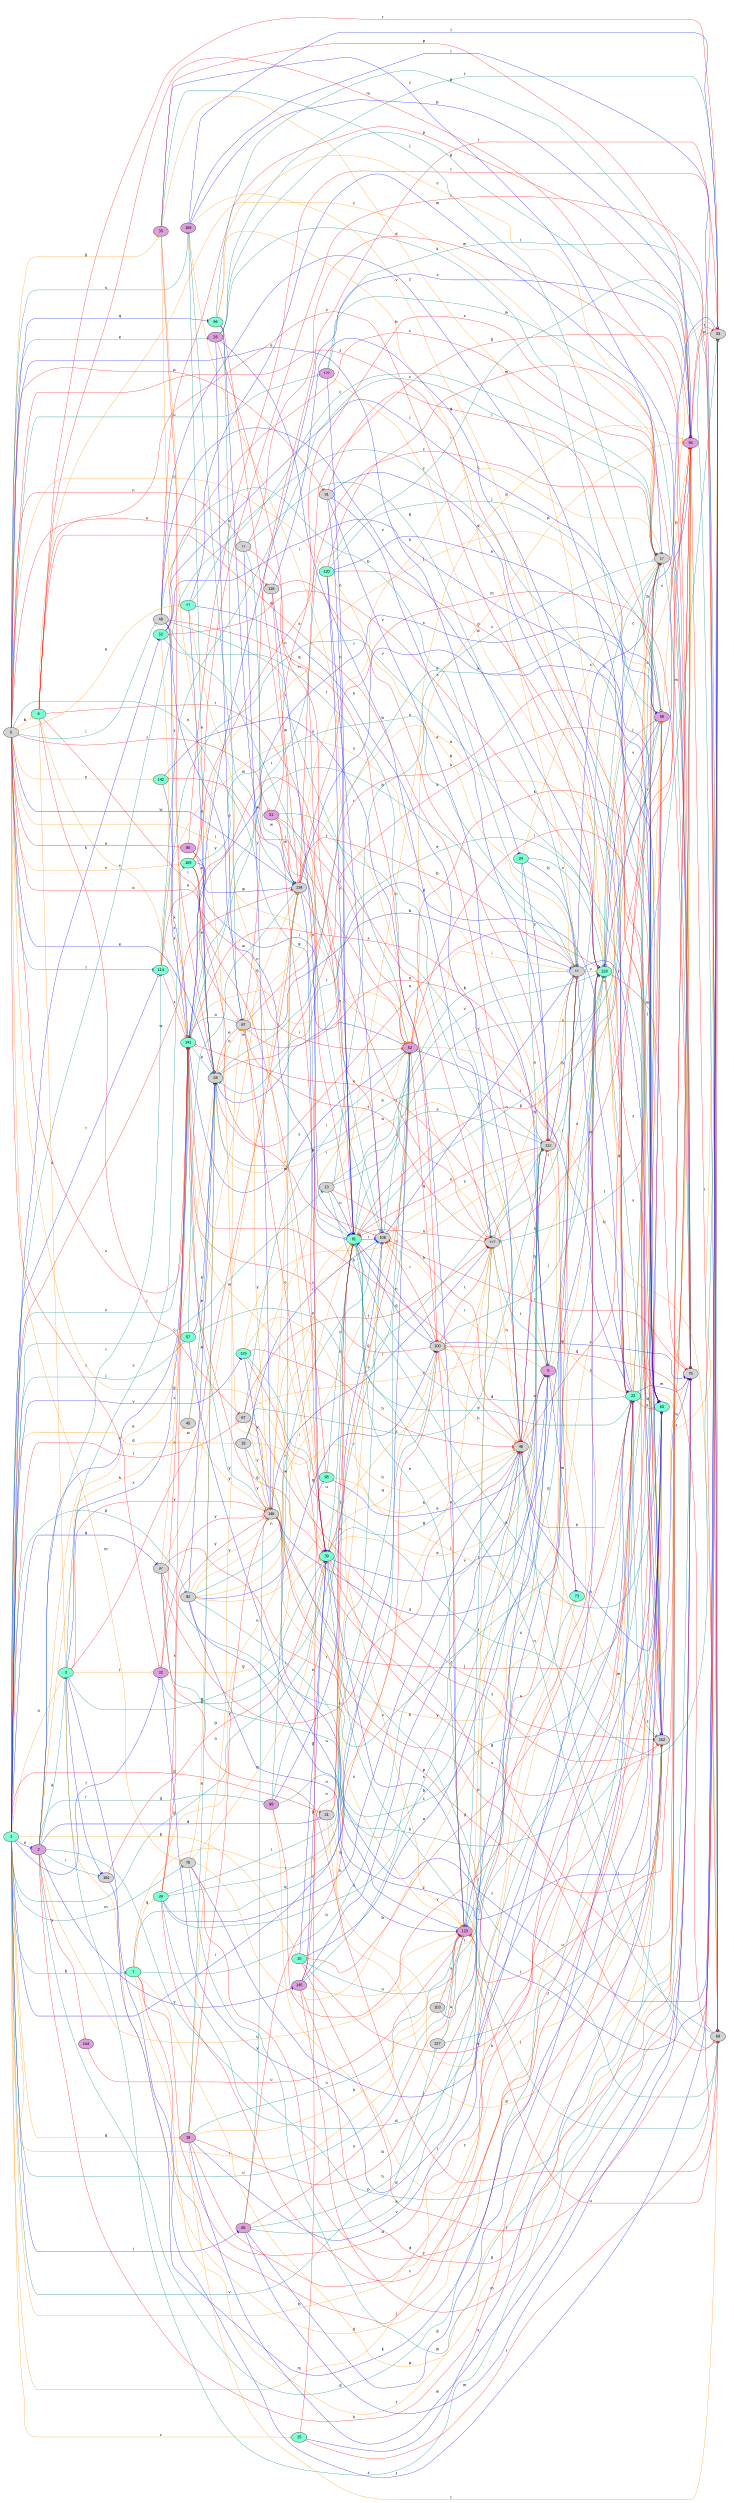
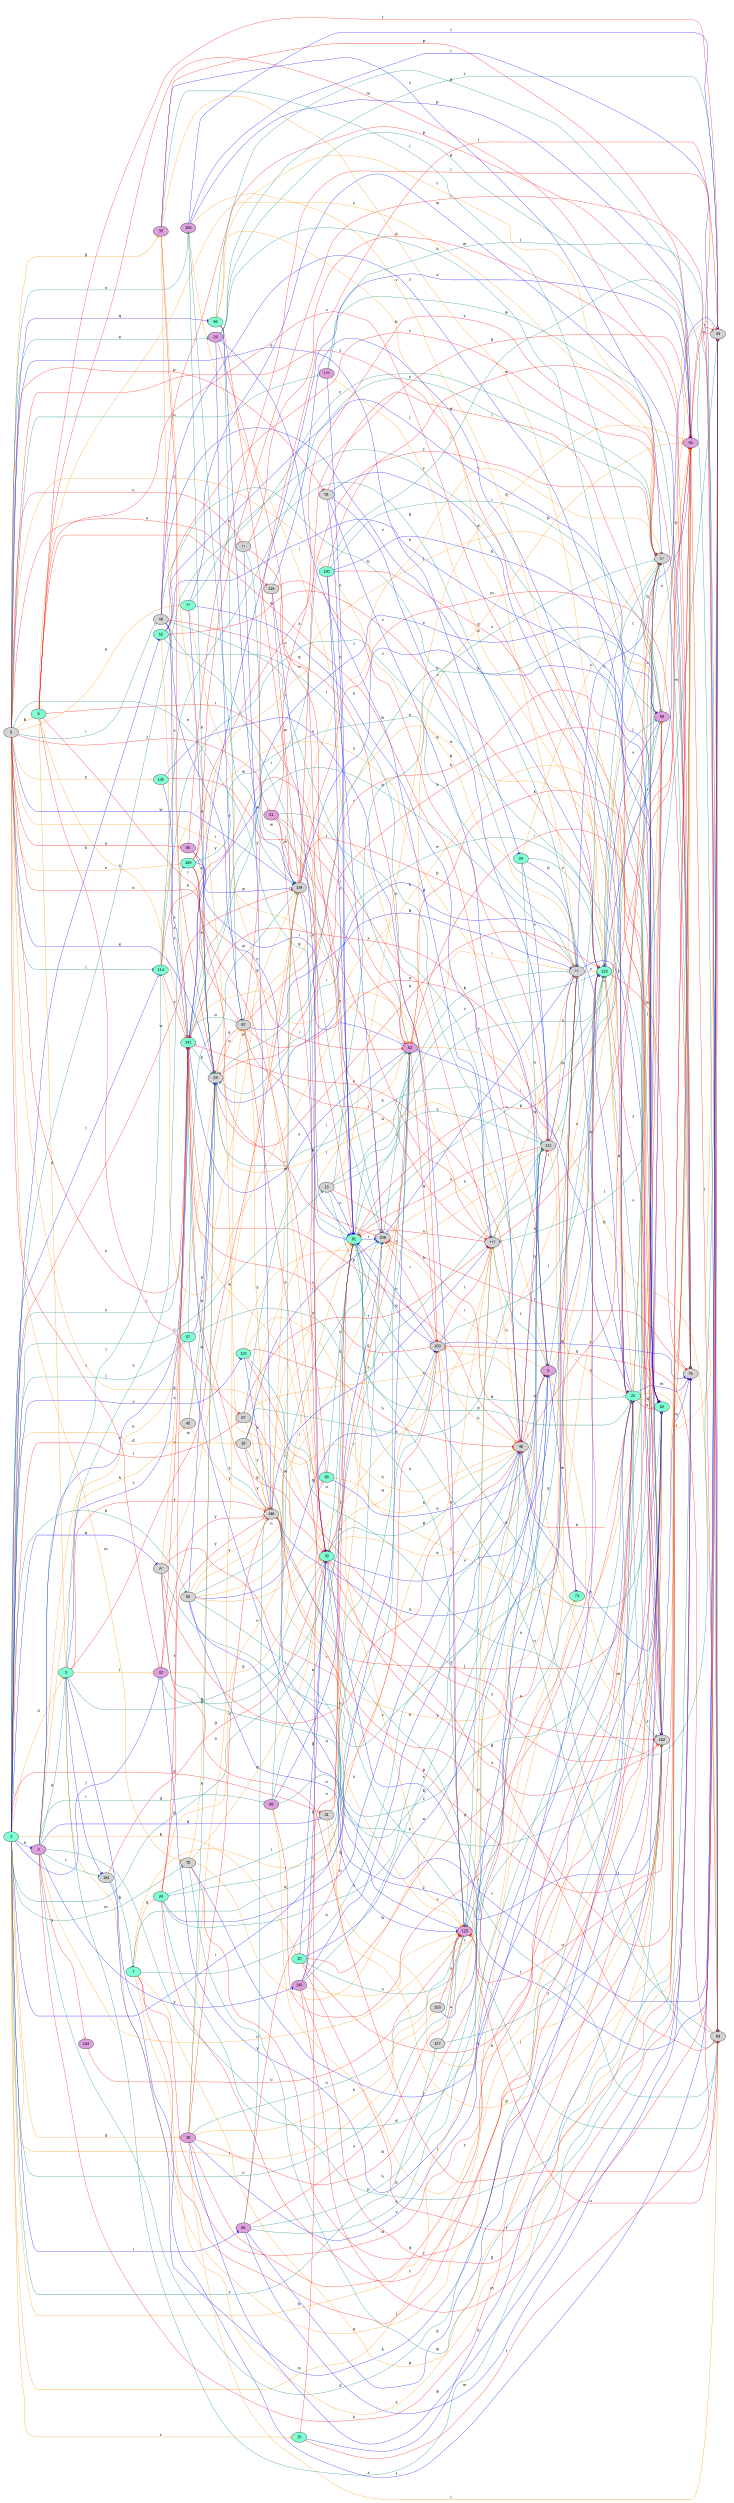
none -> (413, 894)
(24, 1959) -> (126, 1922)
